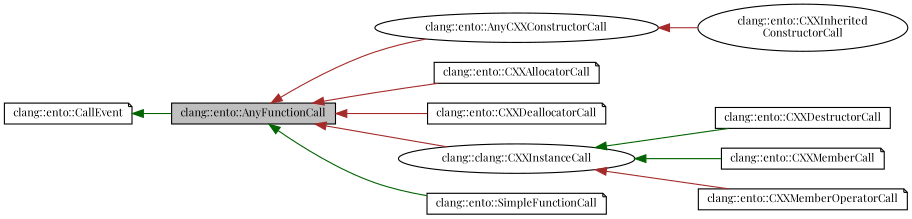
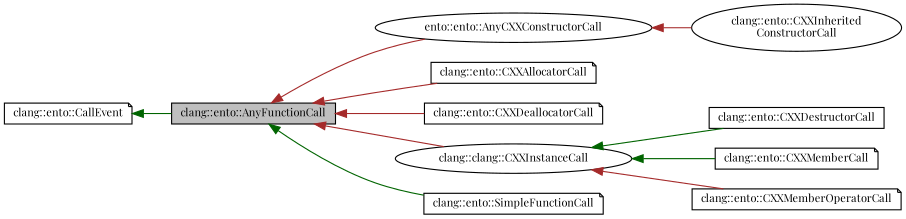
(517, 28) -> (514, 28)
